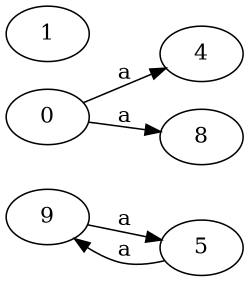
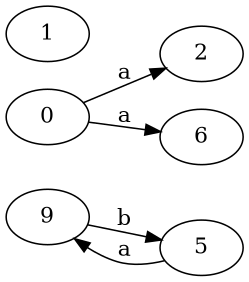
(202, 54) -> (202, 54)
(202, 137) -> (202, 137)
(125, 219) -> (125, 219)
